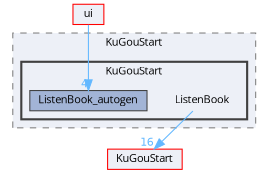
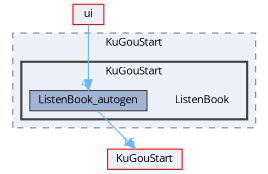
(177, 126) -> (113, 126)
